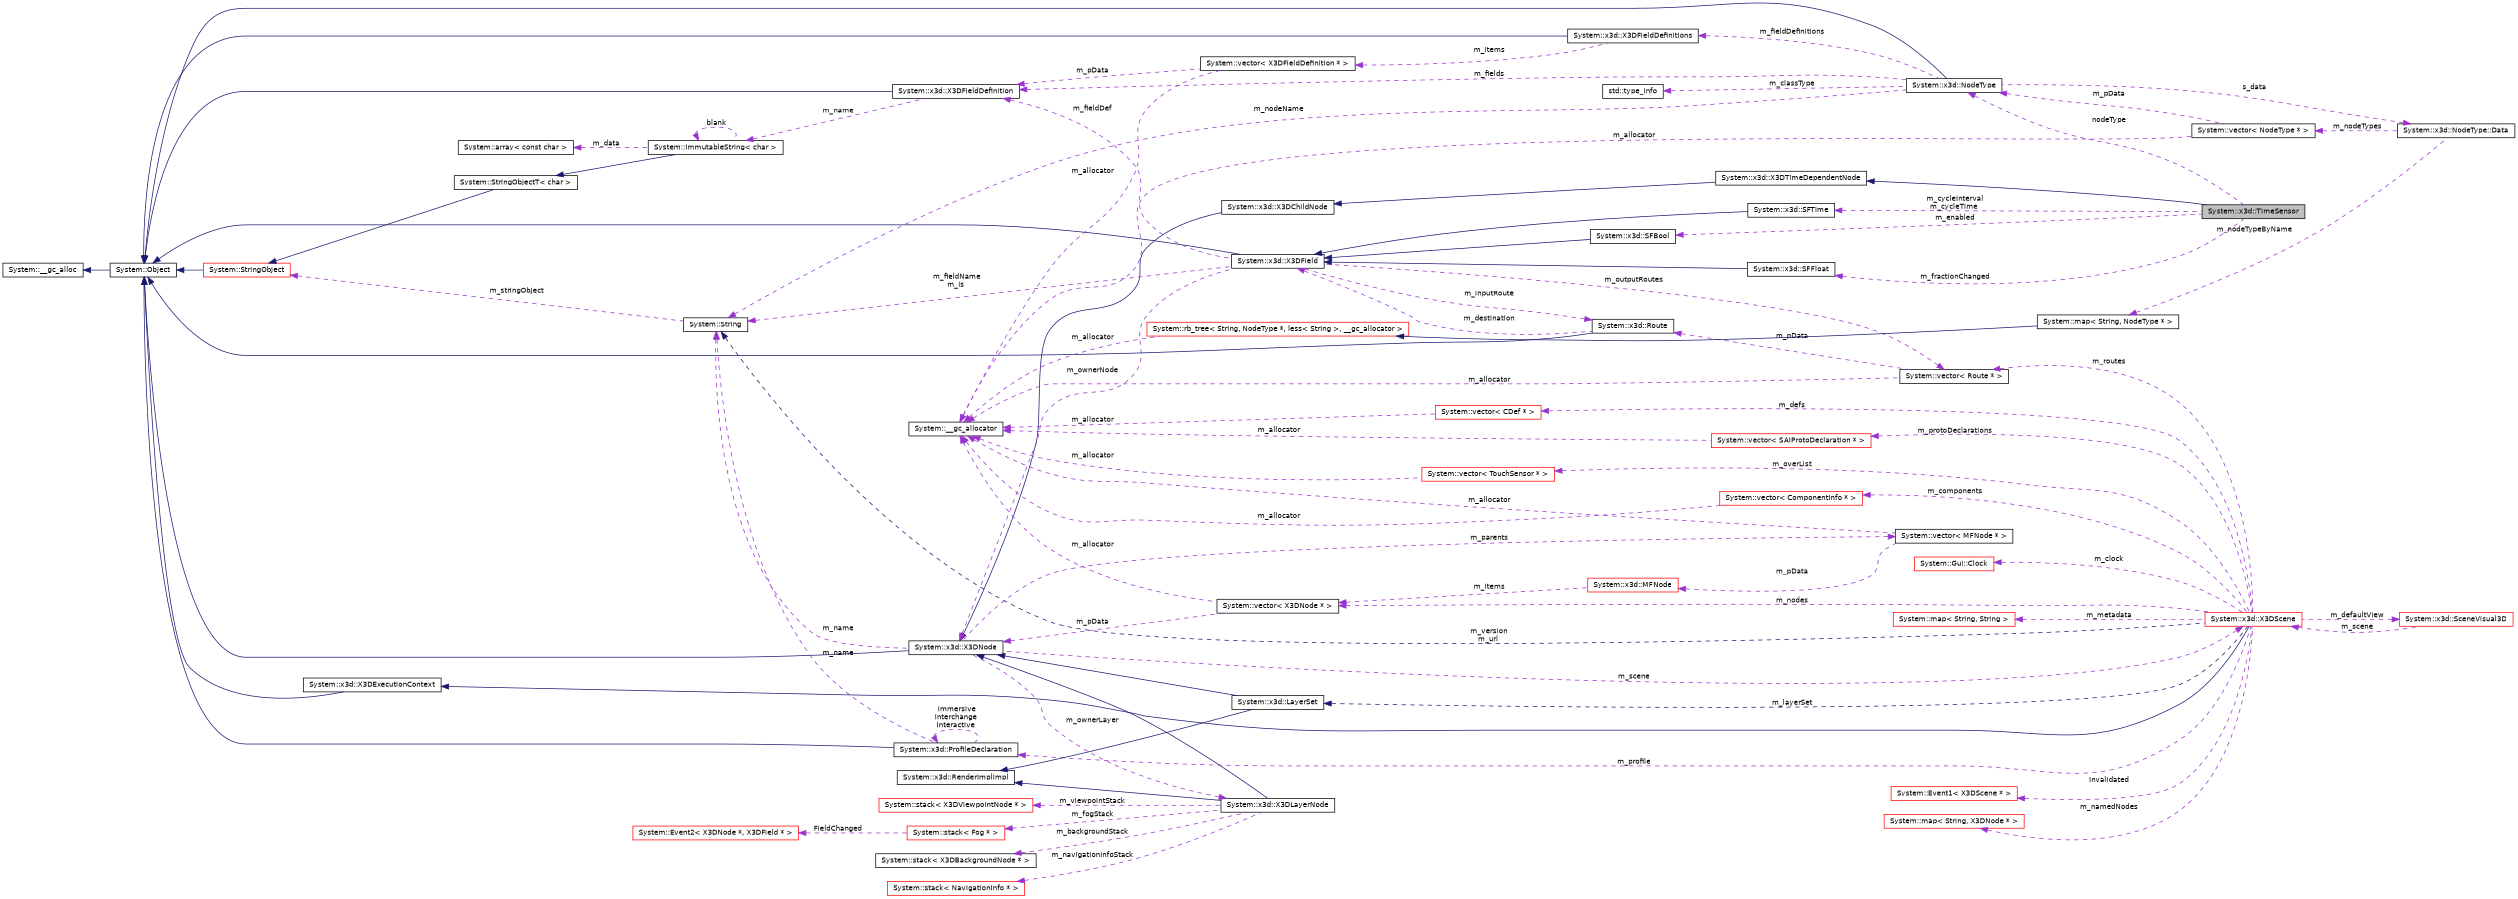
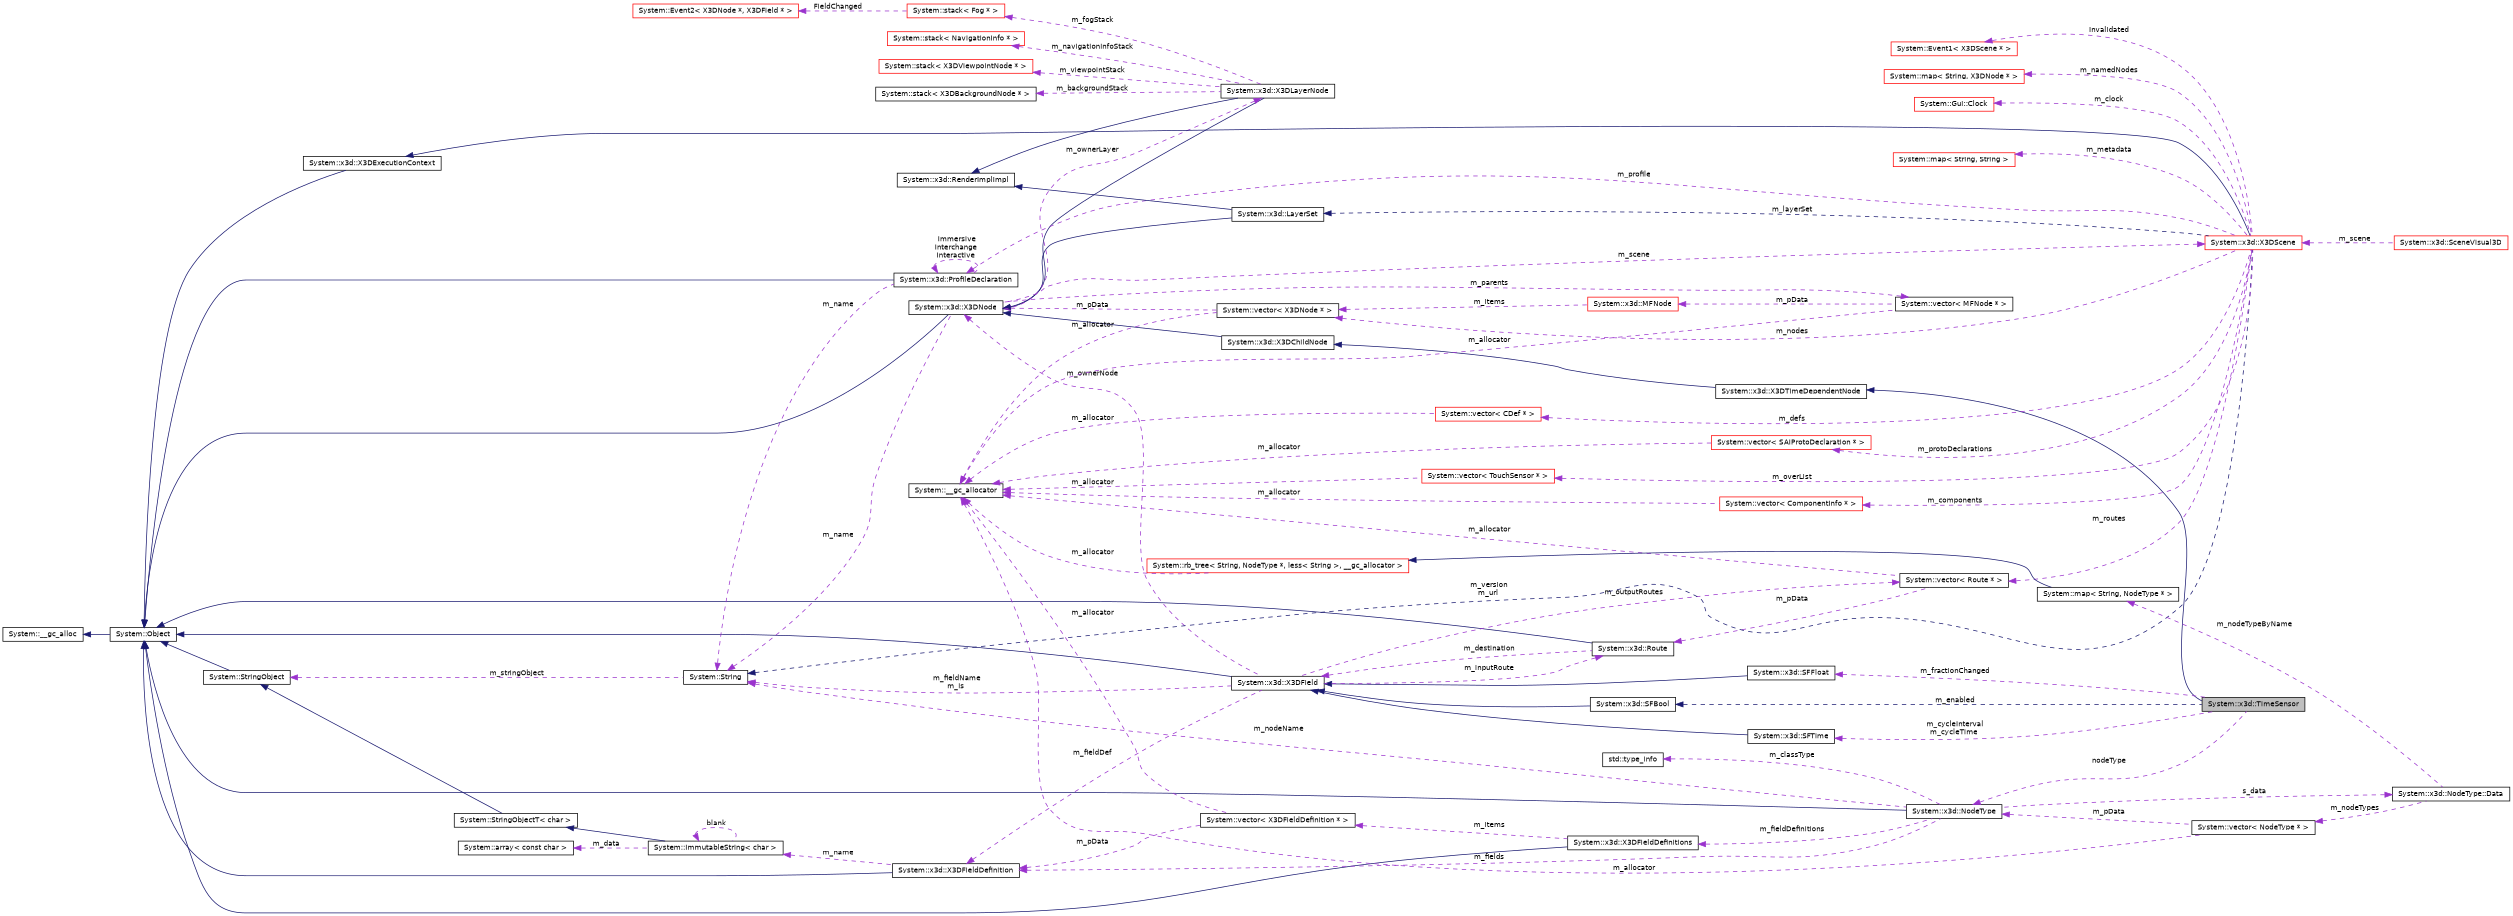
(1943, 225) -> (1943, 704)
(247, 270) -> (247, 677)
(2347, 619) -> none
